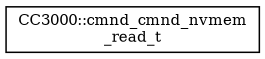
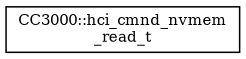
(133, 30) -> (123, 30)
